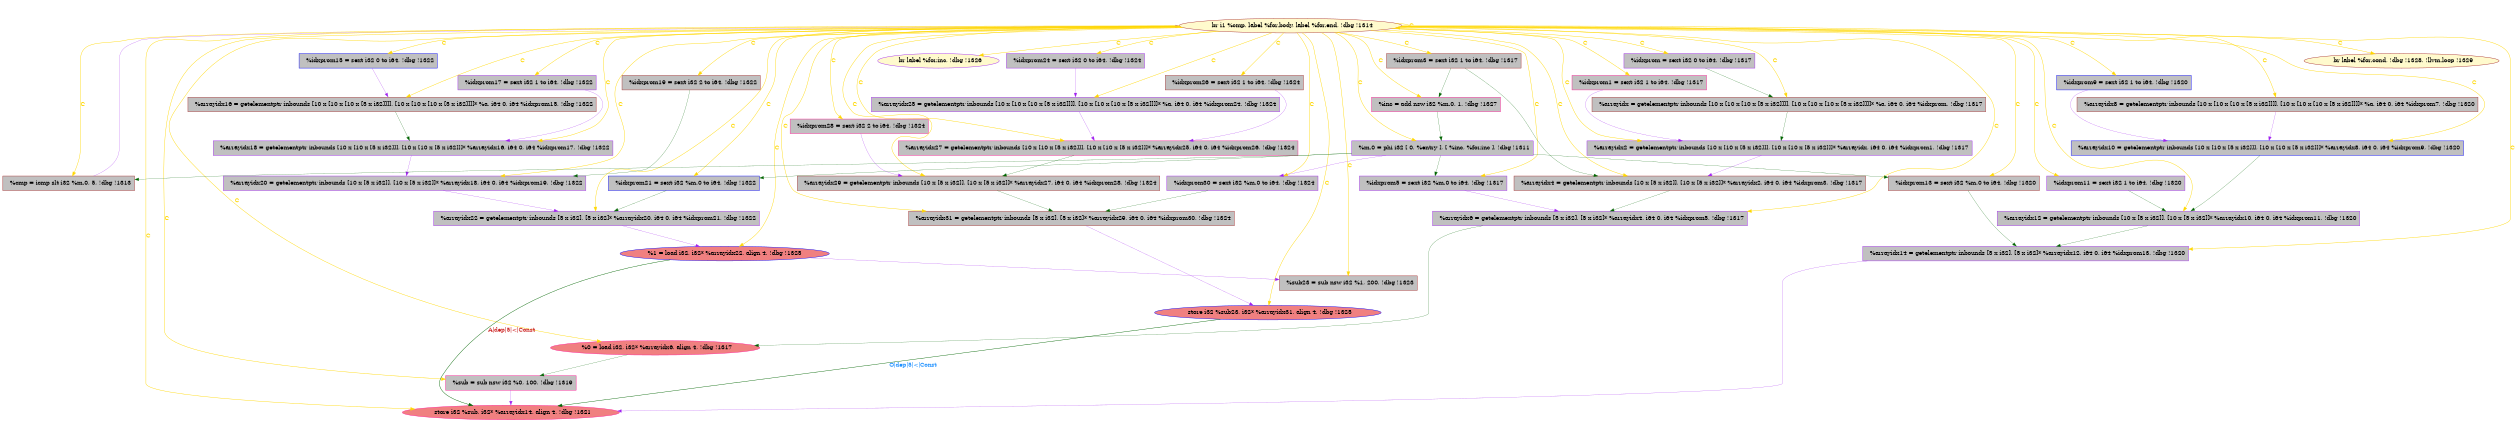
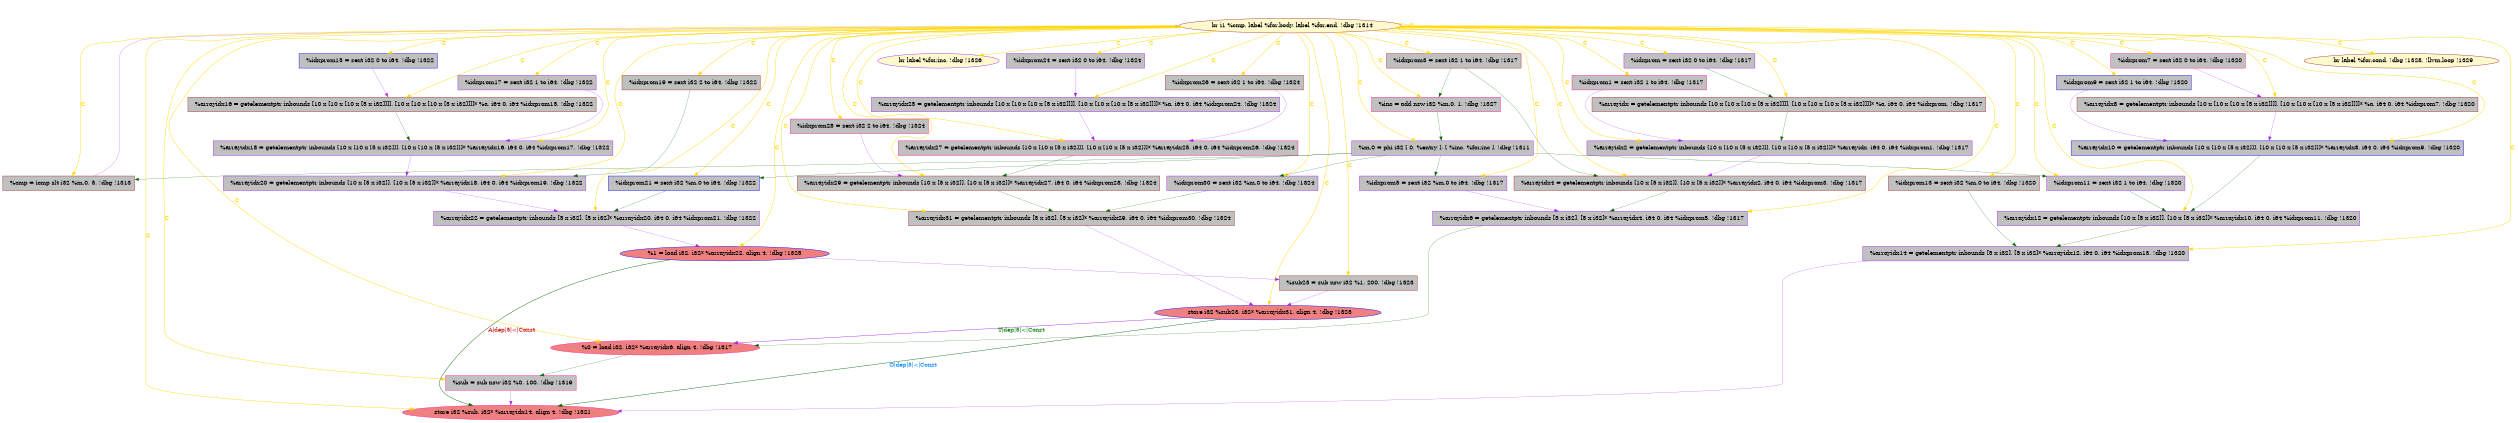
none -> (2178, 61)
(1334, 164) -> (1334, 164)
(1709, 165) -> (1788, 163)
none -> (1310, 297)
none -> (962, 330)
